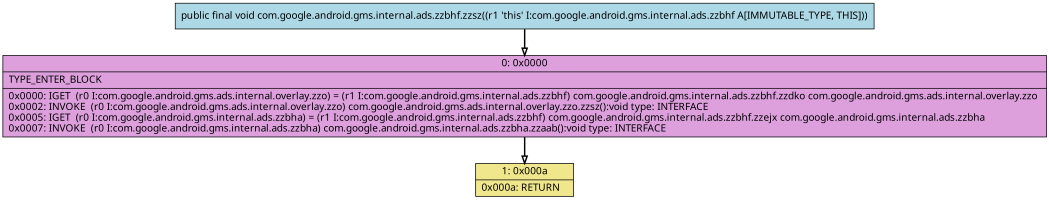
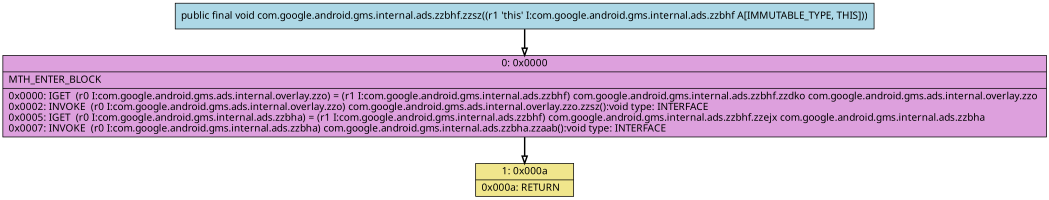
(55, 80) -> (55, 80)
